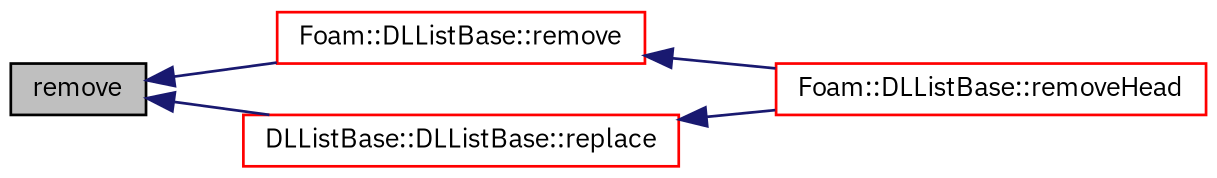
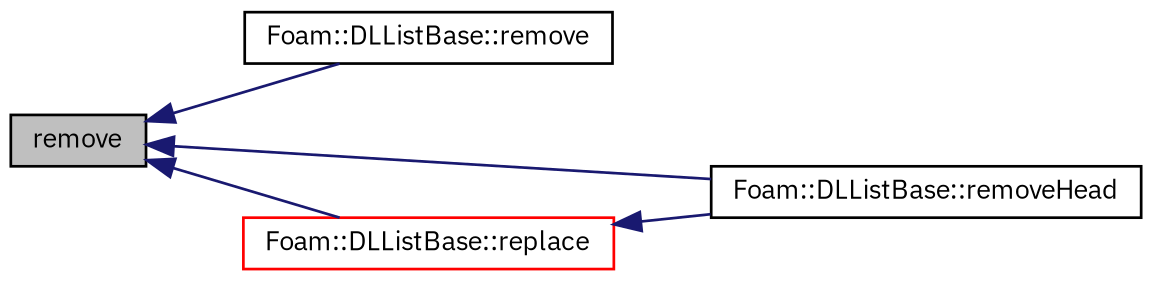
(461, 38) -> (429, 38)
(724, 63) -> (442, 163)
(991, 89) -> (926, 192)
(461, 141) -> (429, 243)
